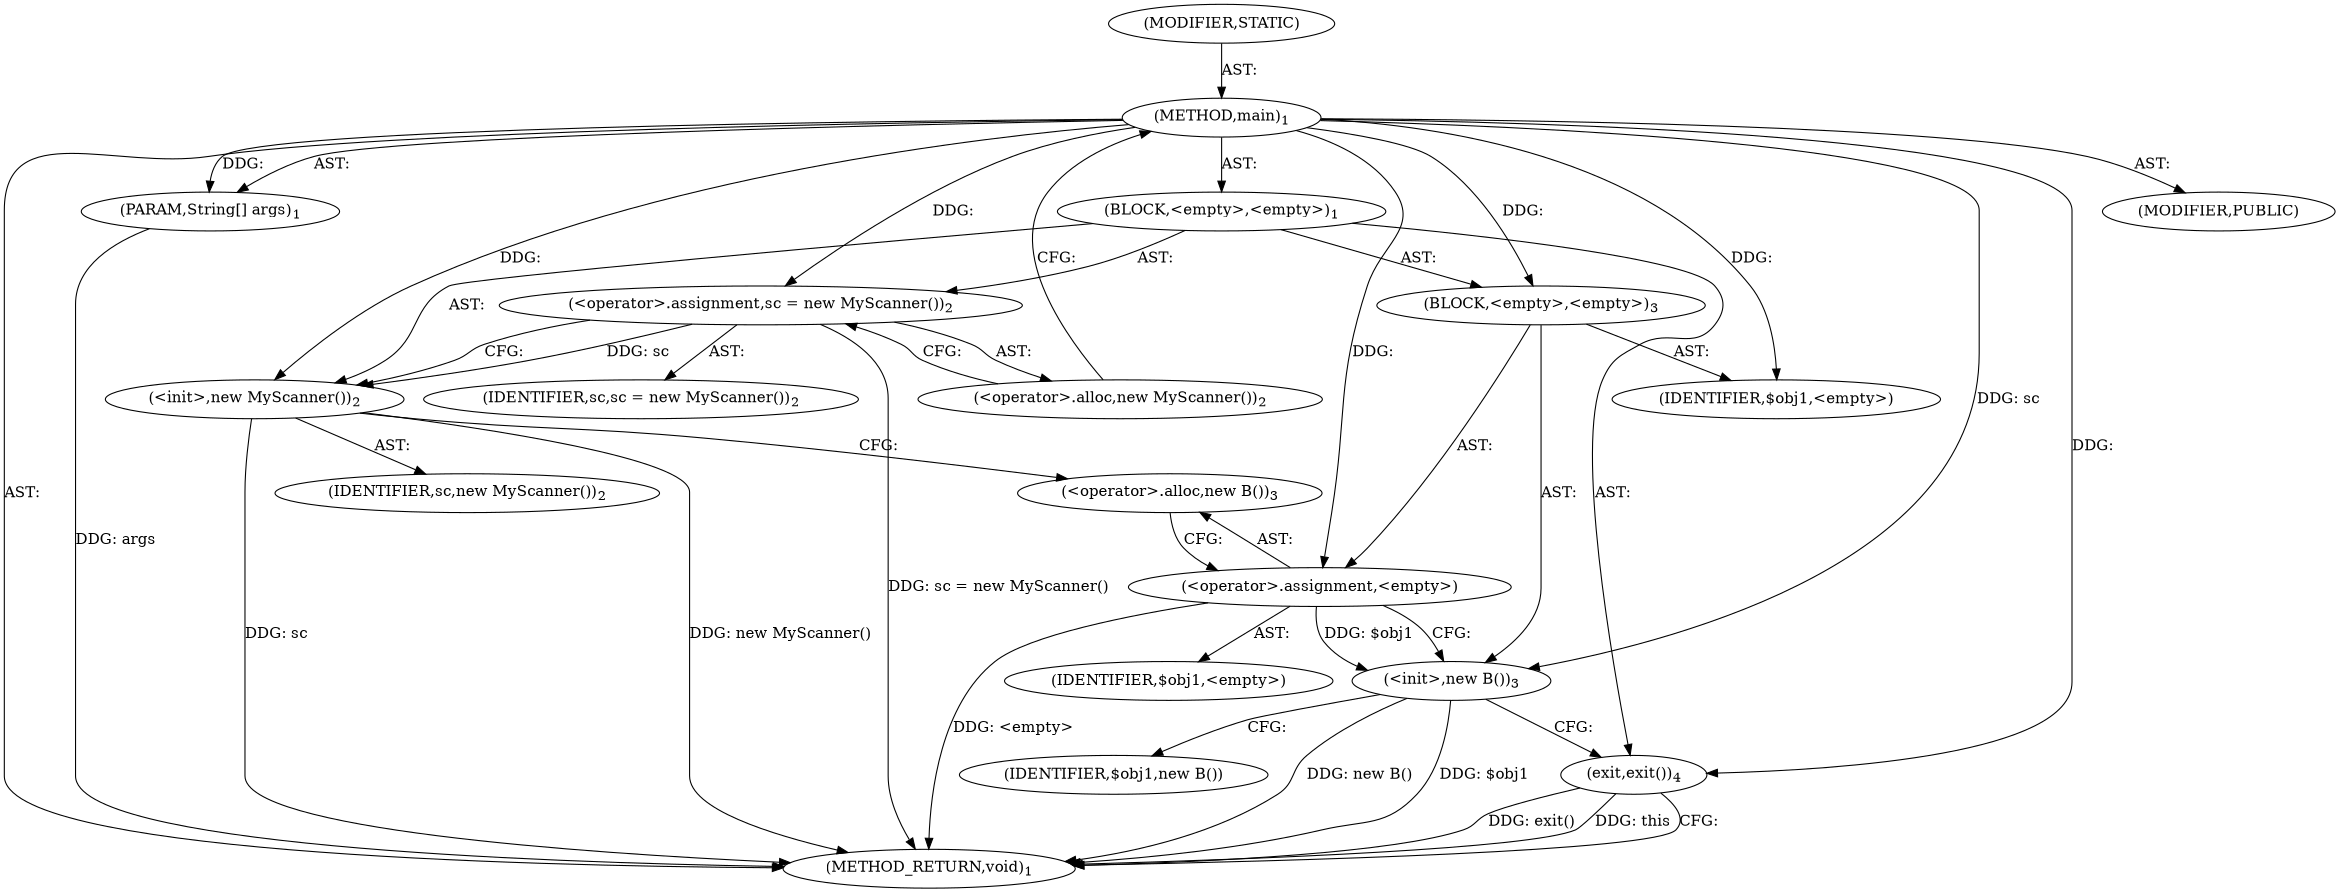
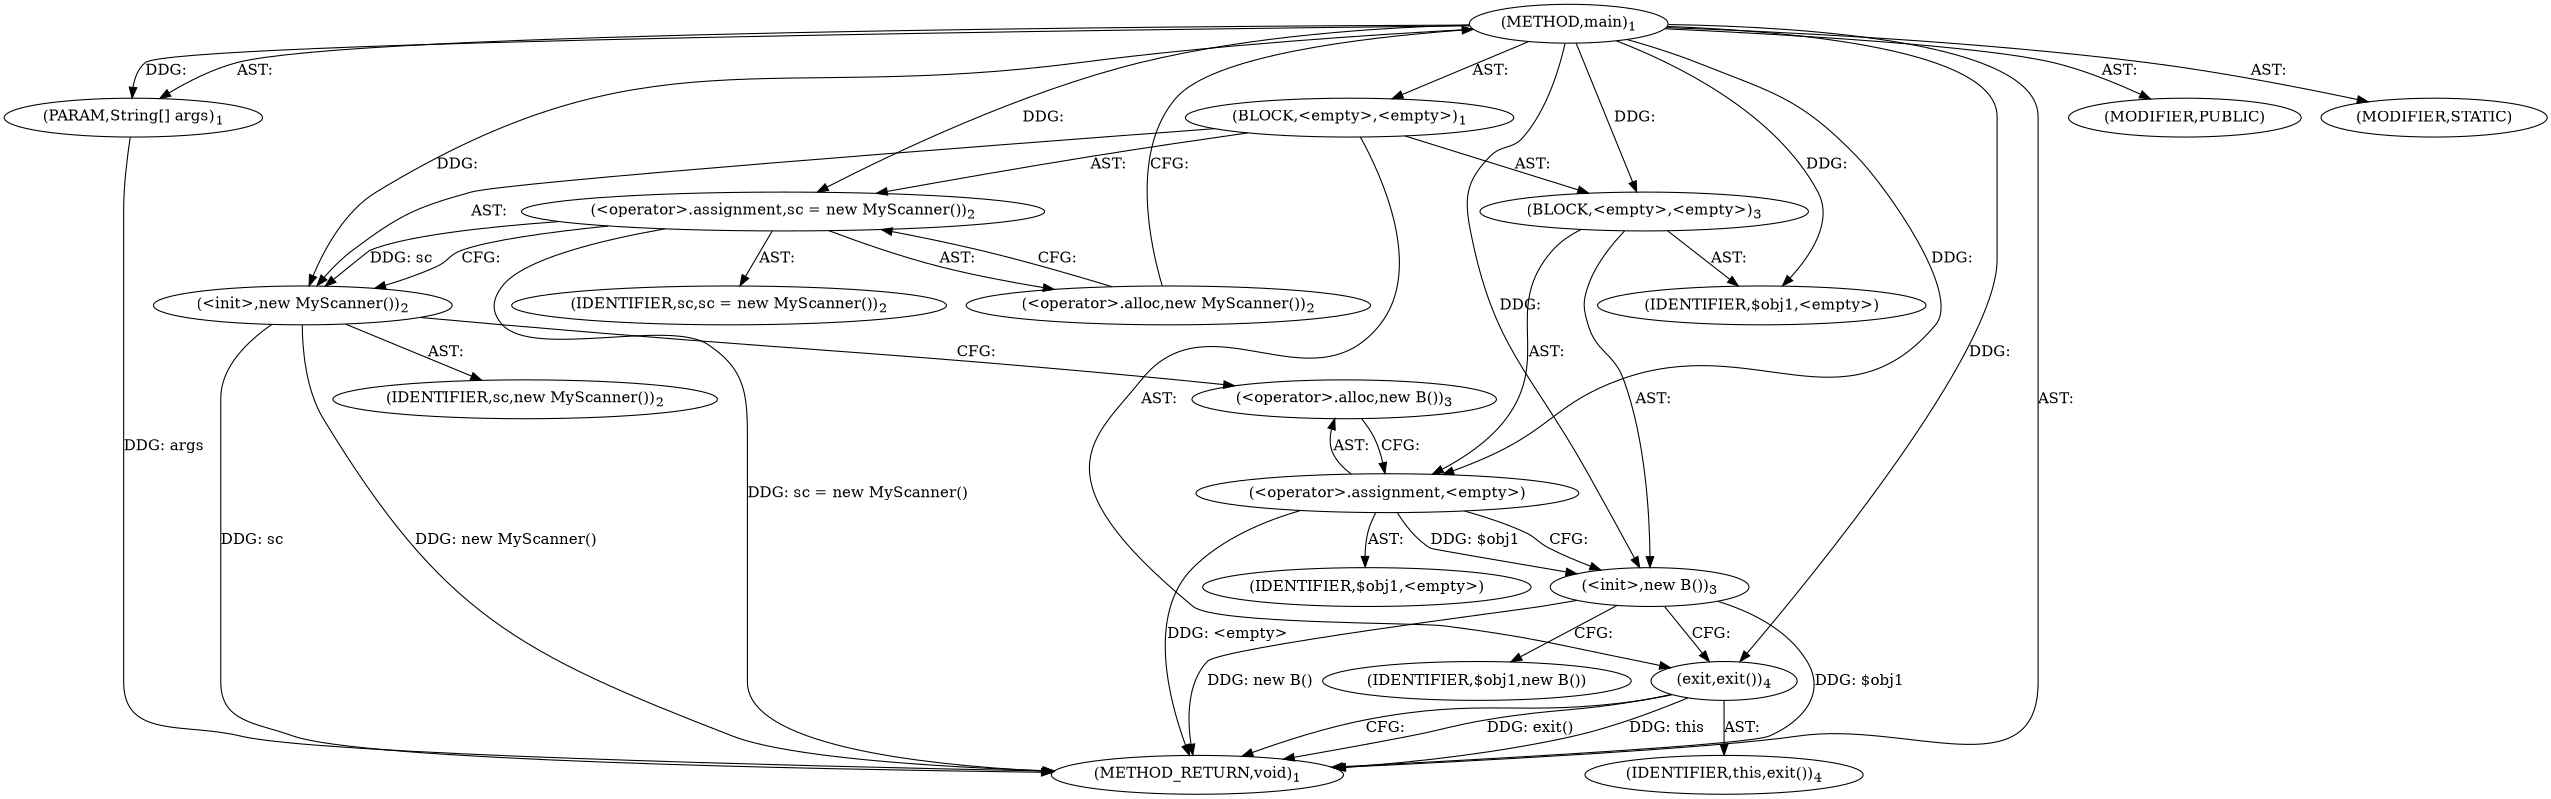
(1222, 65) -> (2014, 48)
(2008, 399) -> (1523, 305)
none -> (1724, 775)
